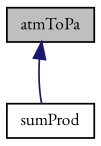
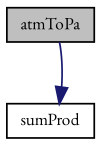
(39, 82) -> (62, 64)
